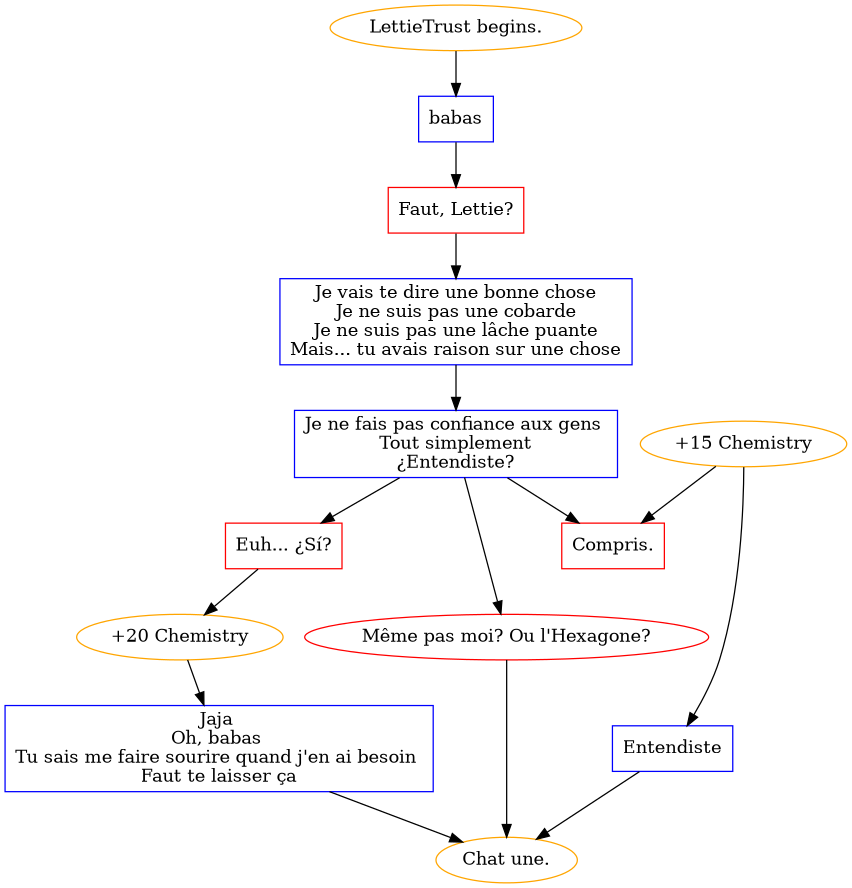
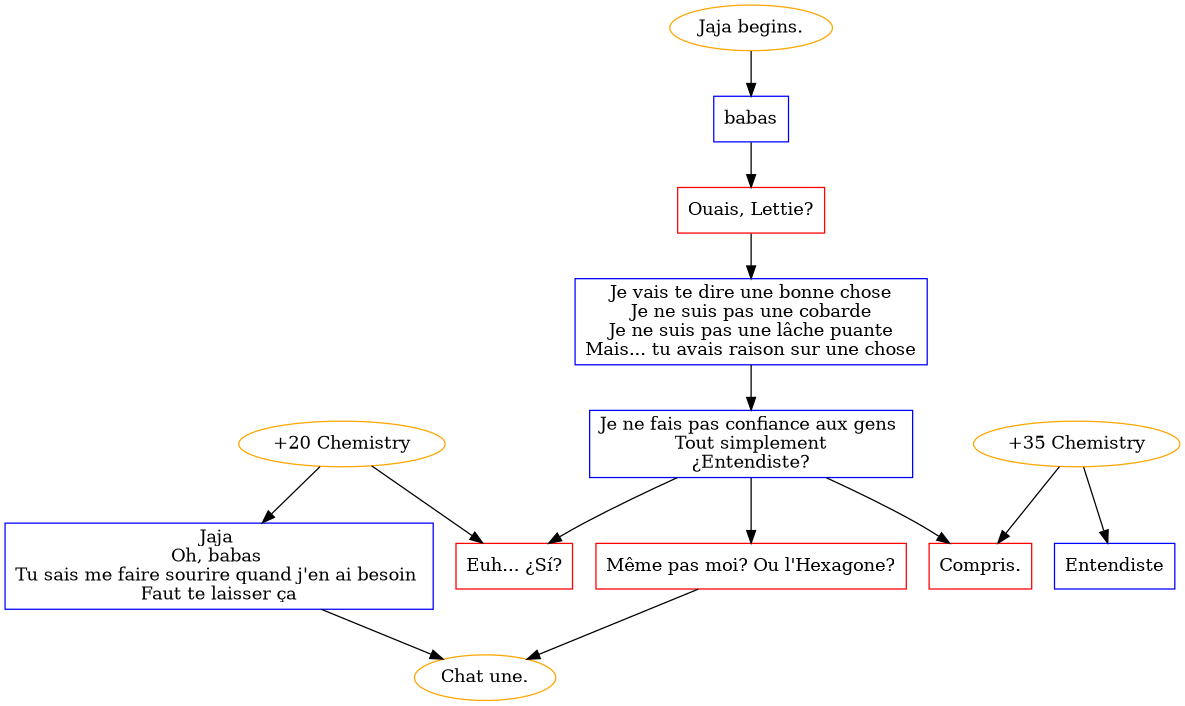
(456, 28) -> (751, 28)
(456, 210) -> (751, 210)
(744, 444) -> (1077, 444)
(236, 588) -> (422, 501)
(507, 637) -> (751, 566)
(593, 802) -> none
